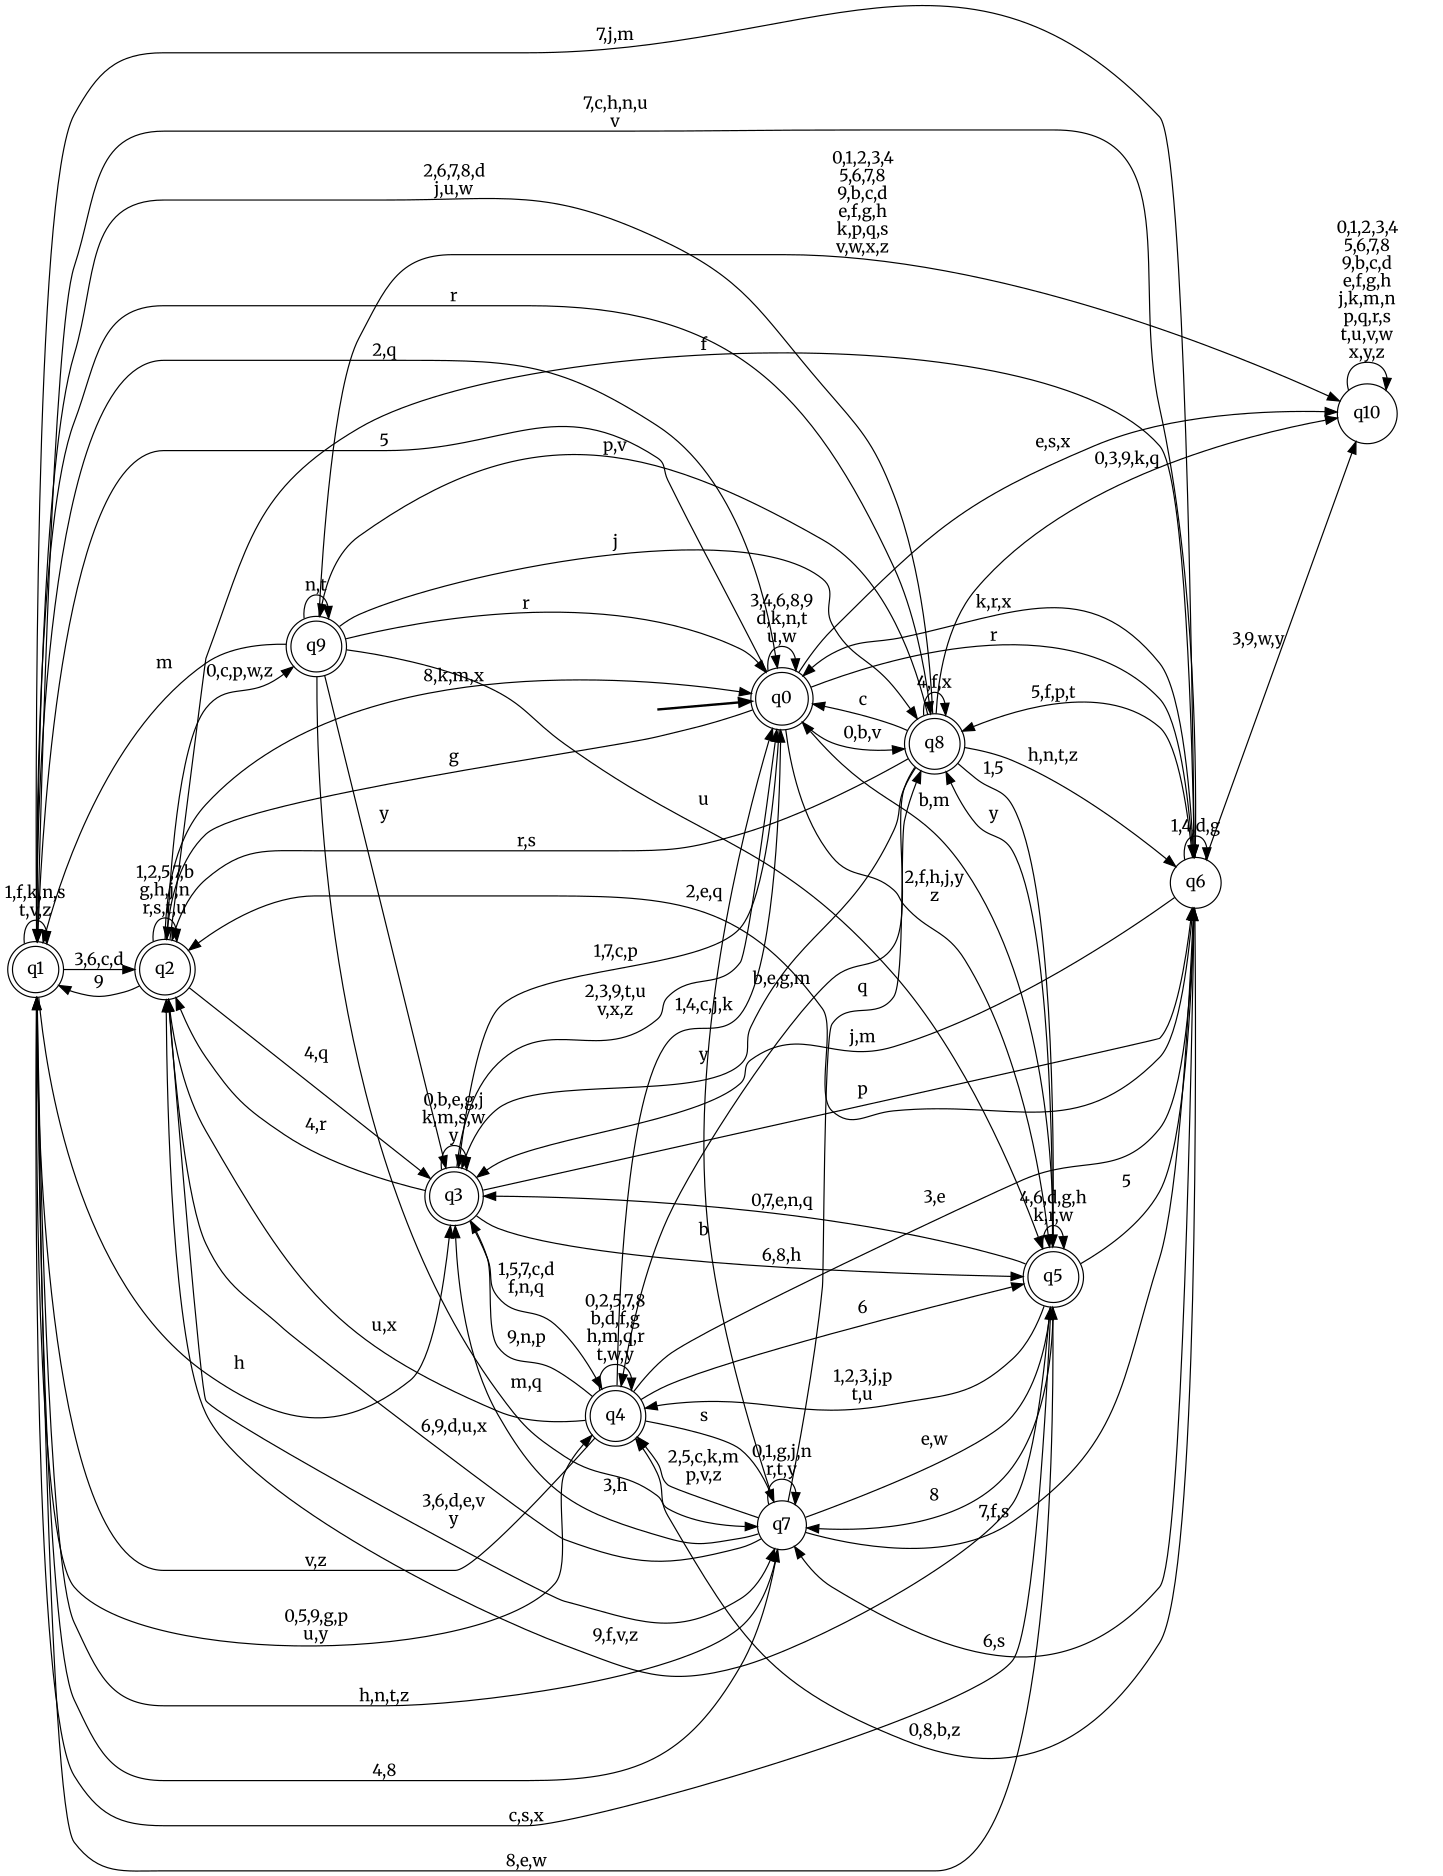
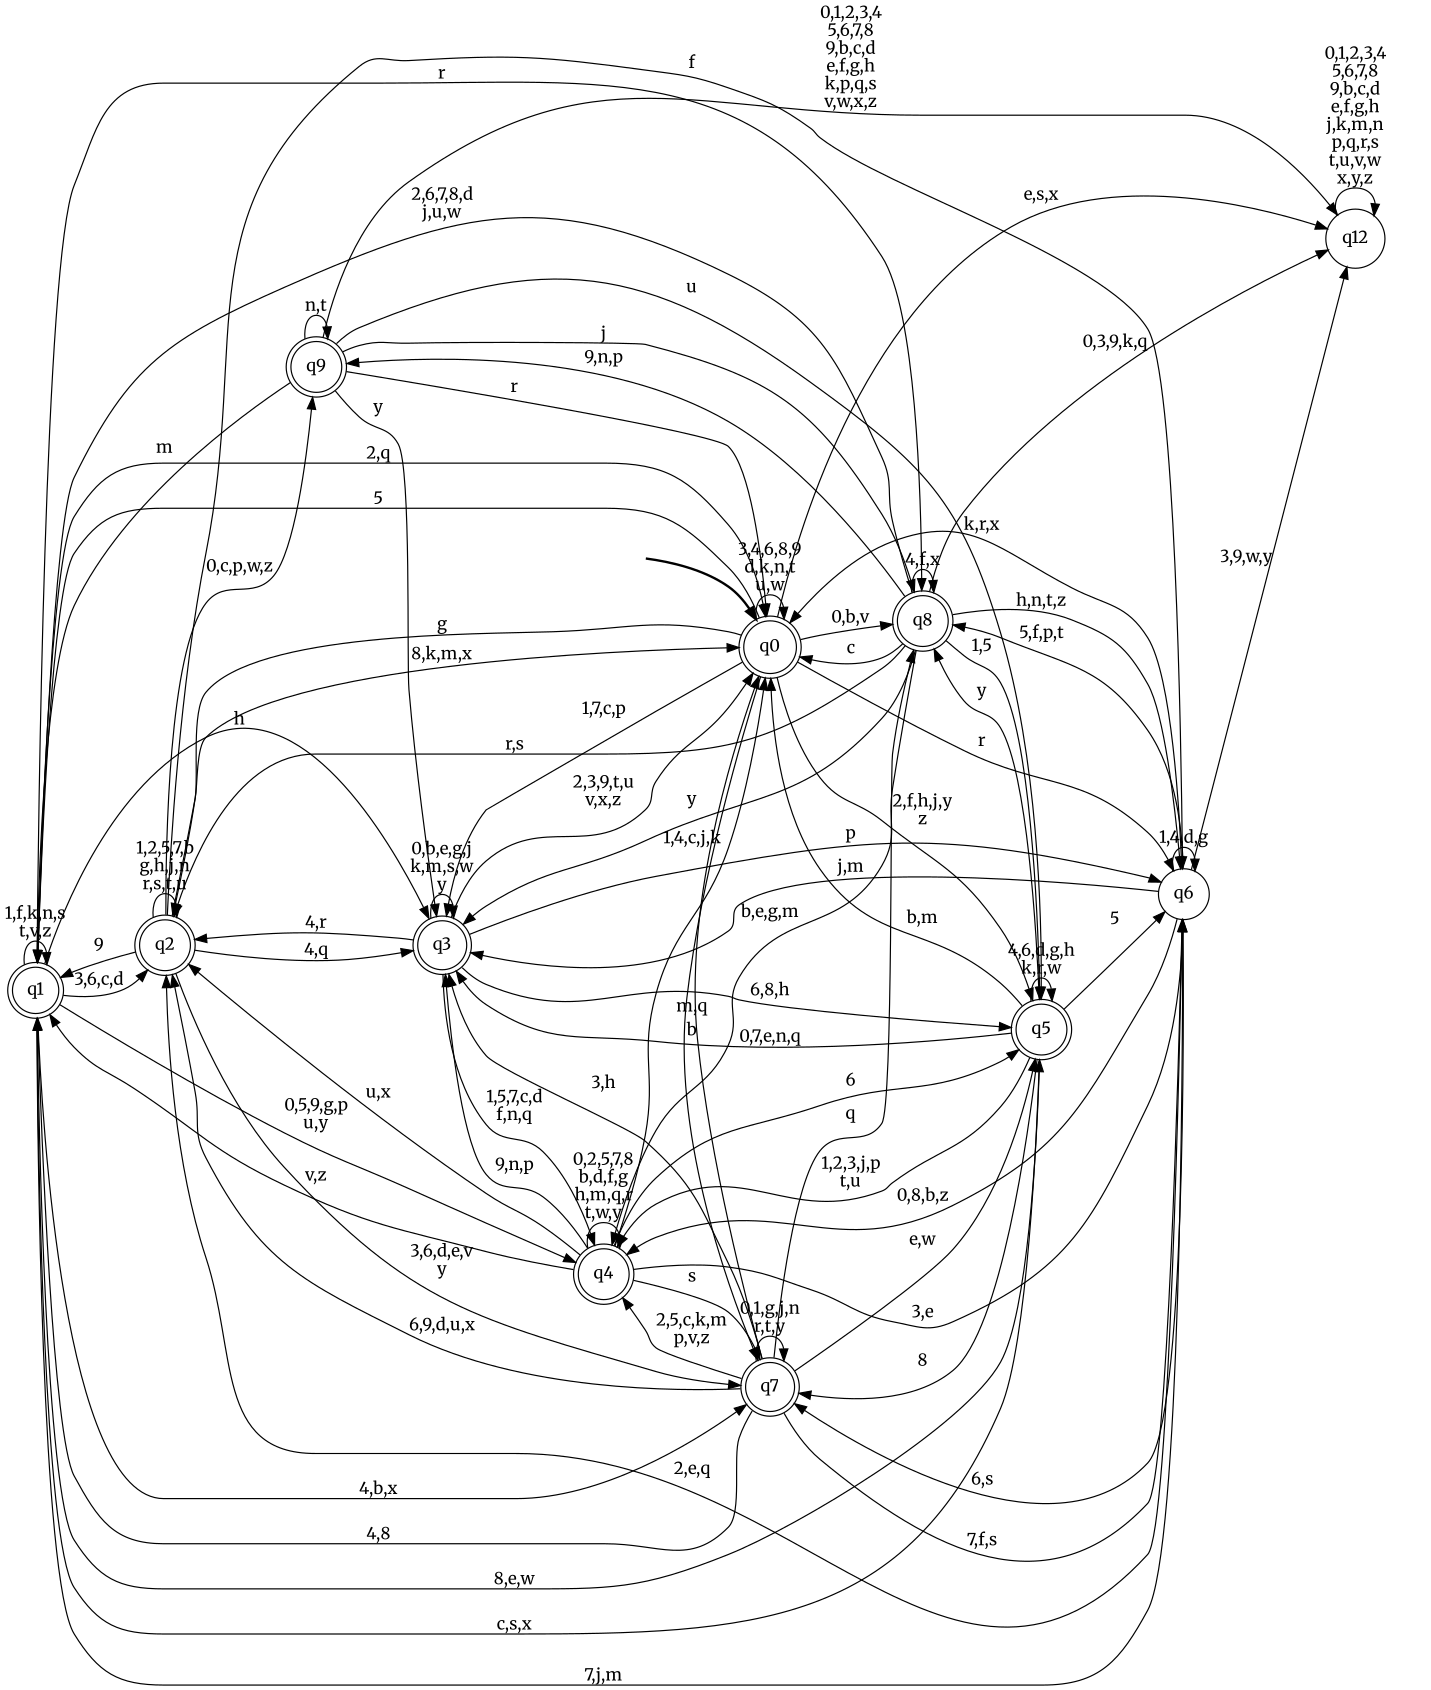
(580, 131) -> none
(1367, 414) -> (1355, 239)
(616, 446) -> (604, 358)
(387, 1164) -> (686, 1013)
(782, 1525) -> (770, 1387)
(538, 1634) -> none
(385, 1697) -> (379, 1490)
